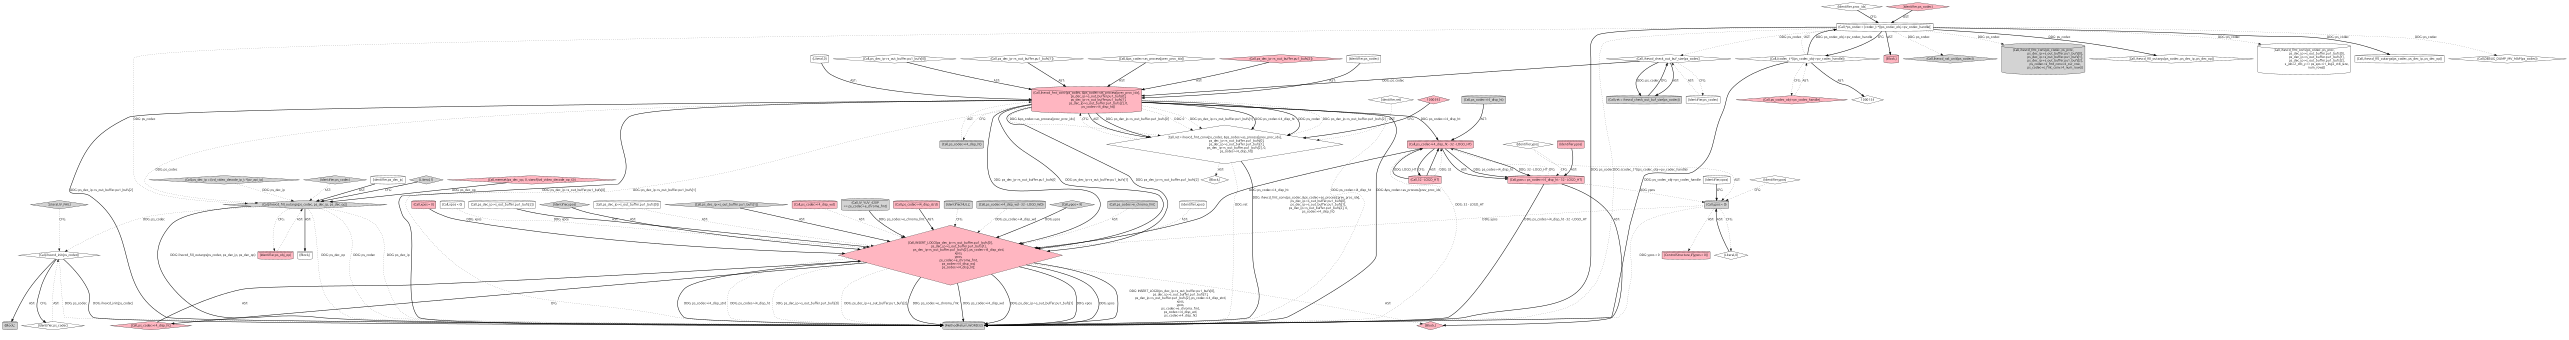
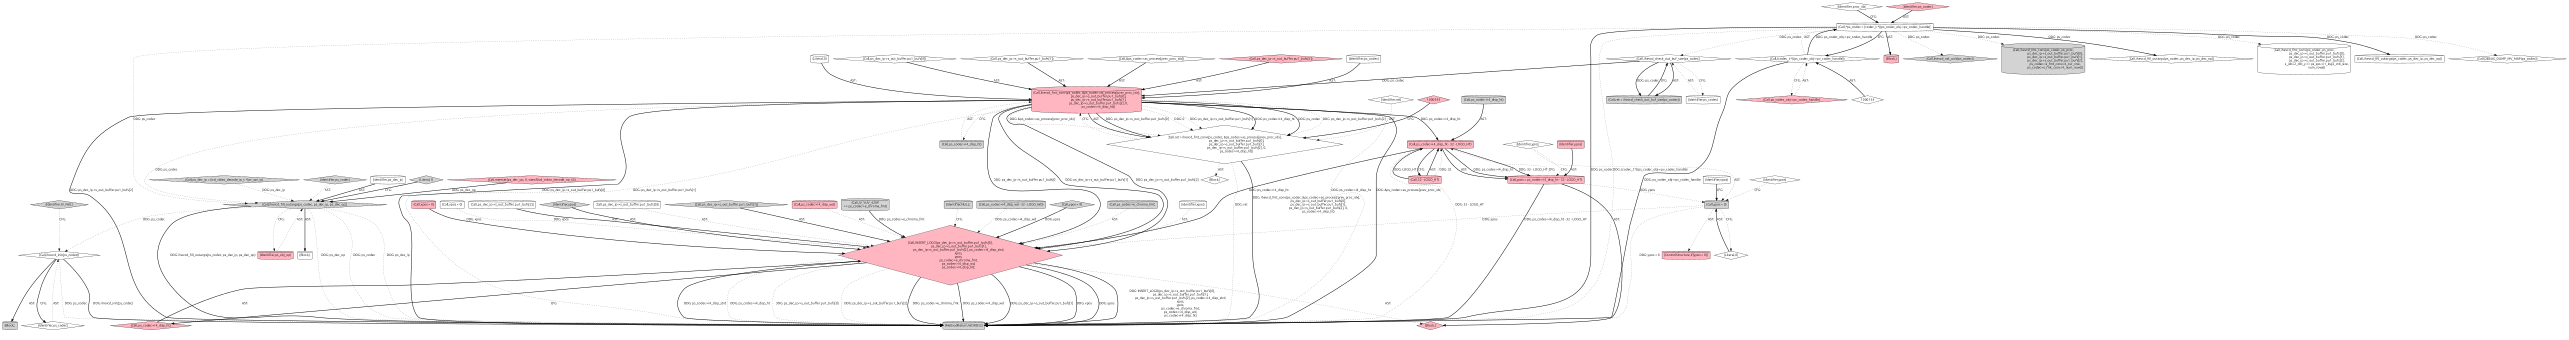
(1836, 81) -> (1843, 77)
(59, 205) -> (59, 205)
(917, 205) -> none
